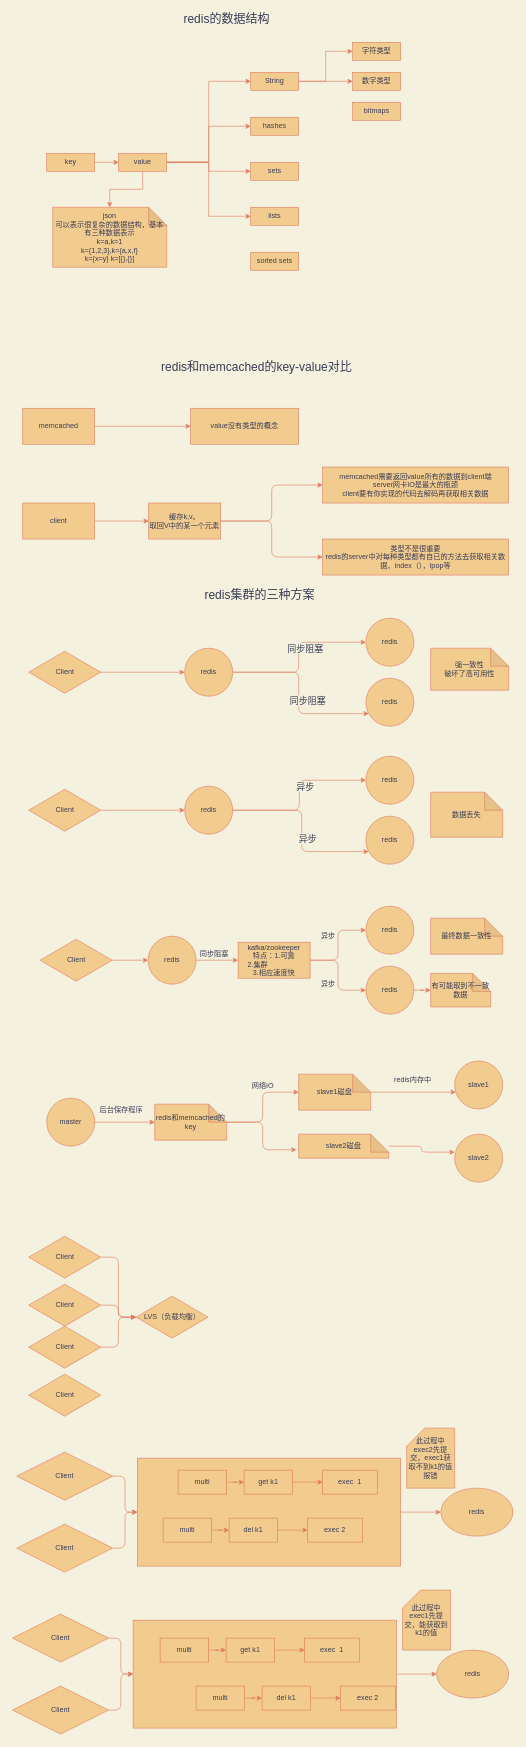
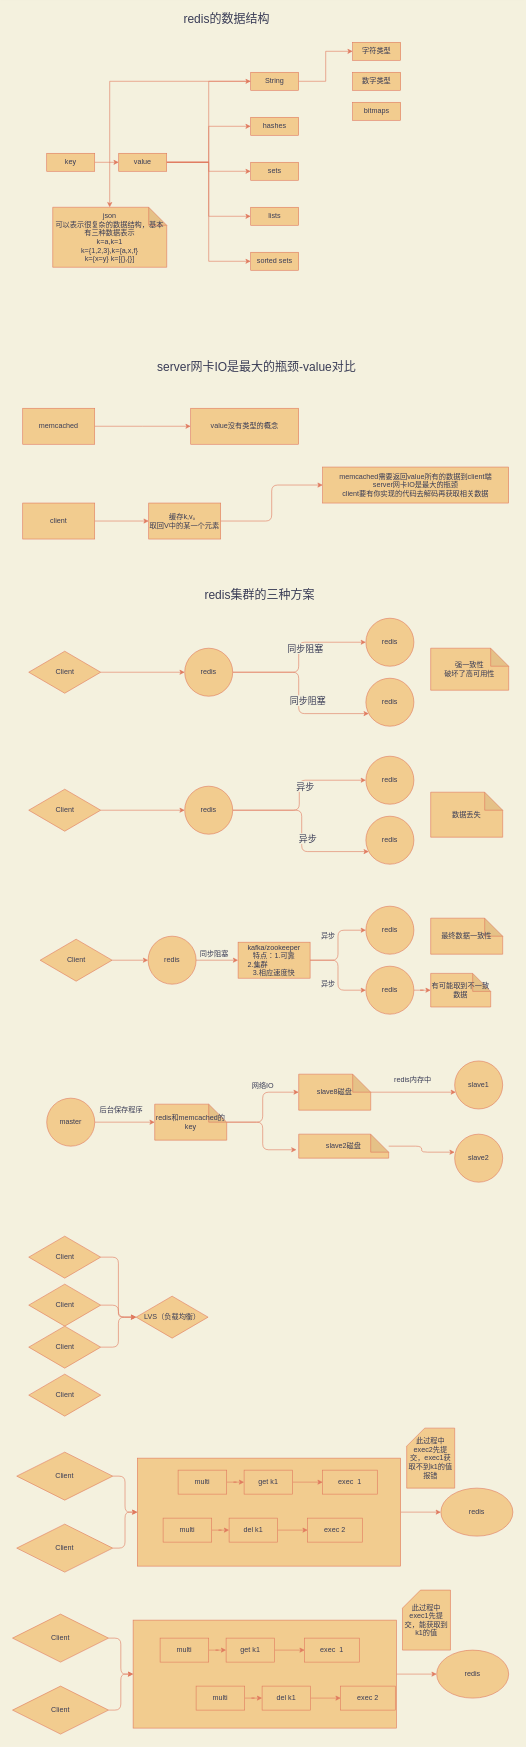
(347, 81) -> (110, 85)
(137, 189) -> (245, 261)
(257, 366) -> (257, 366)
(272, 555) -> none
(416, 557) -> none
(335, 1092) -> (335, 1092)
